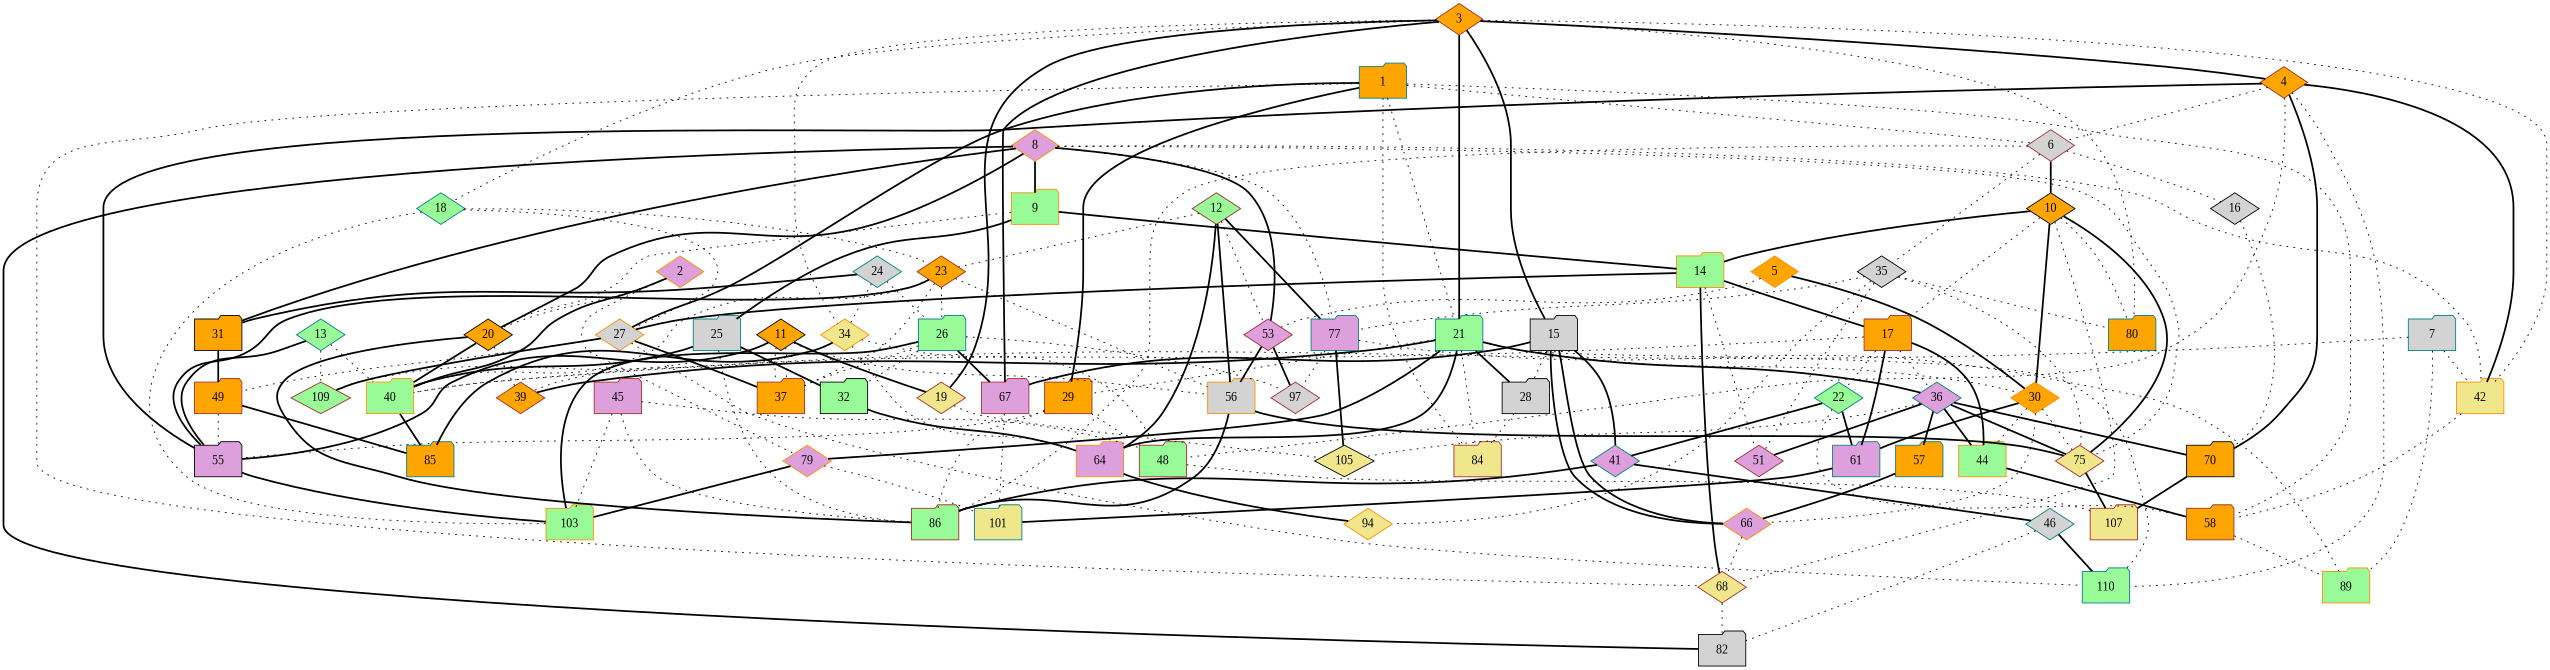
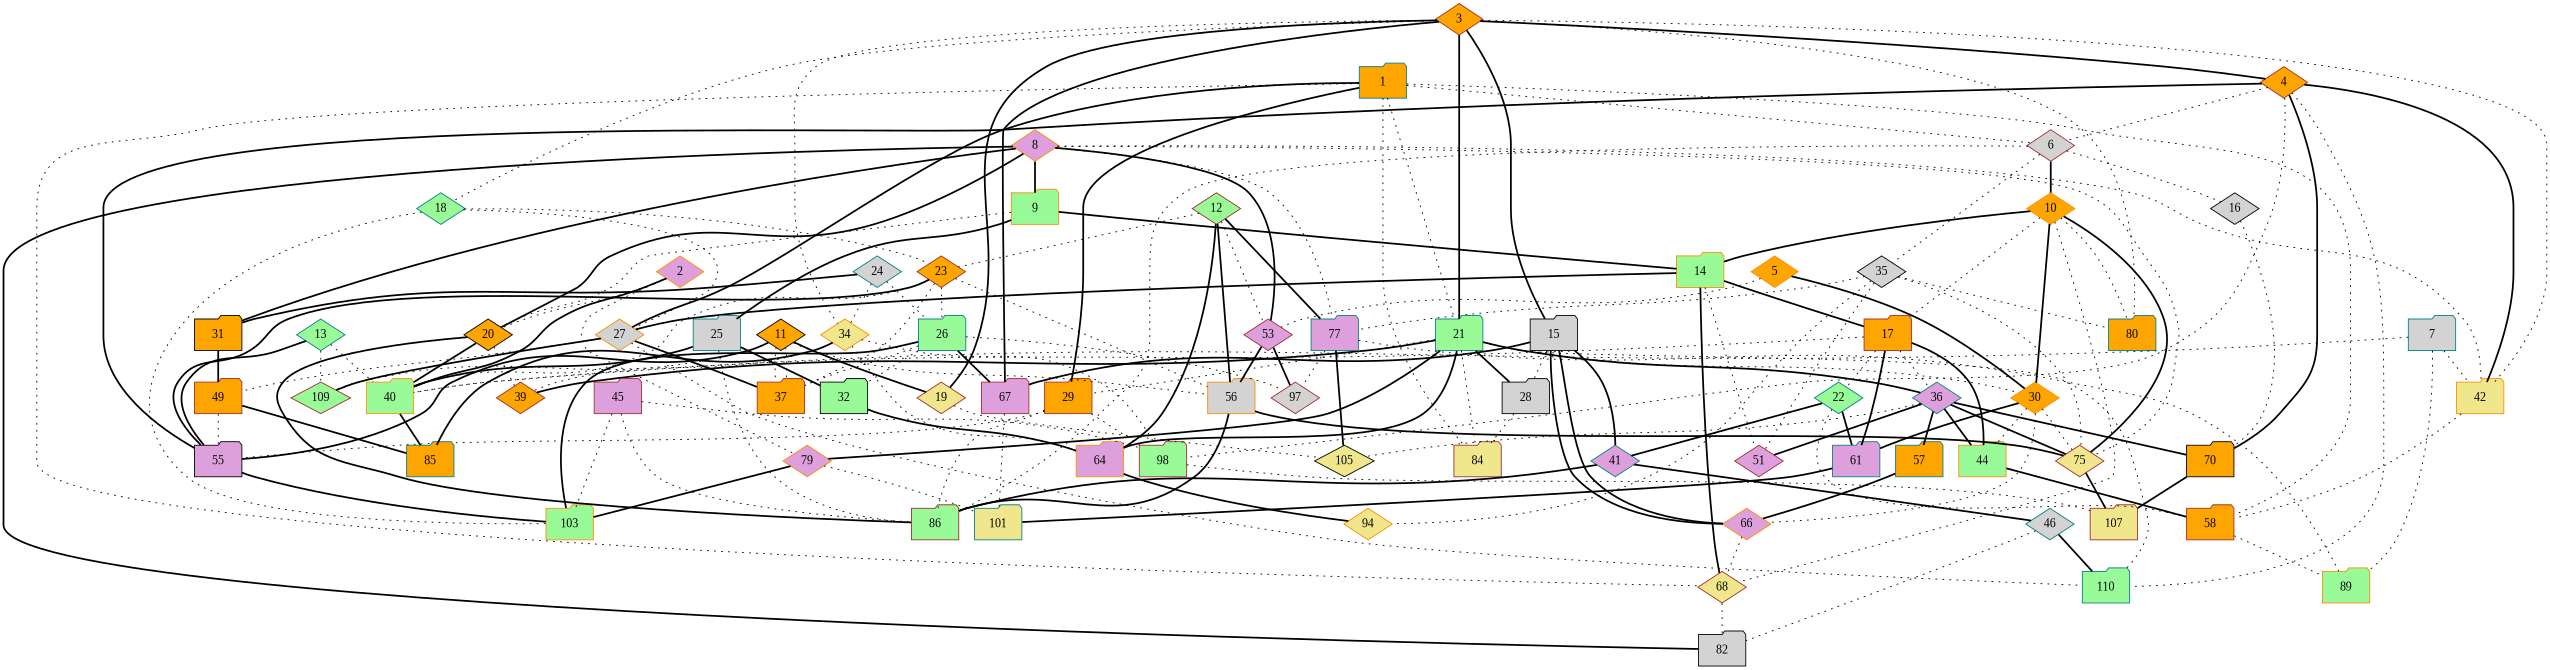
(2051, 209) -> (2051, 209)
(1163, 461) -> (1163, 461)
